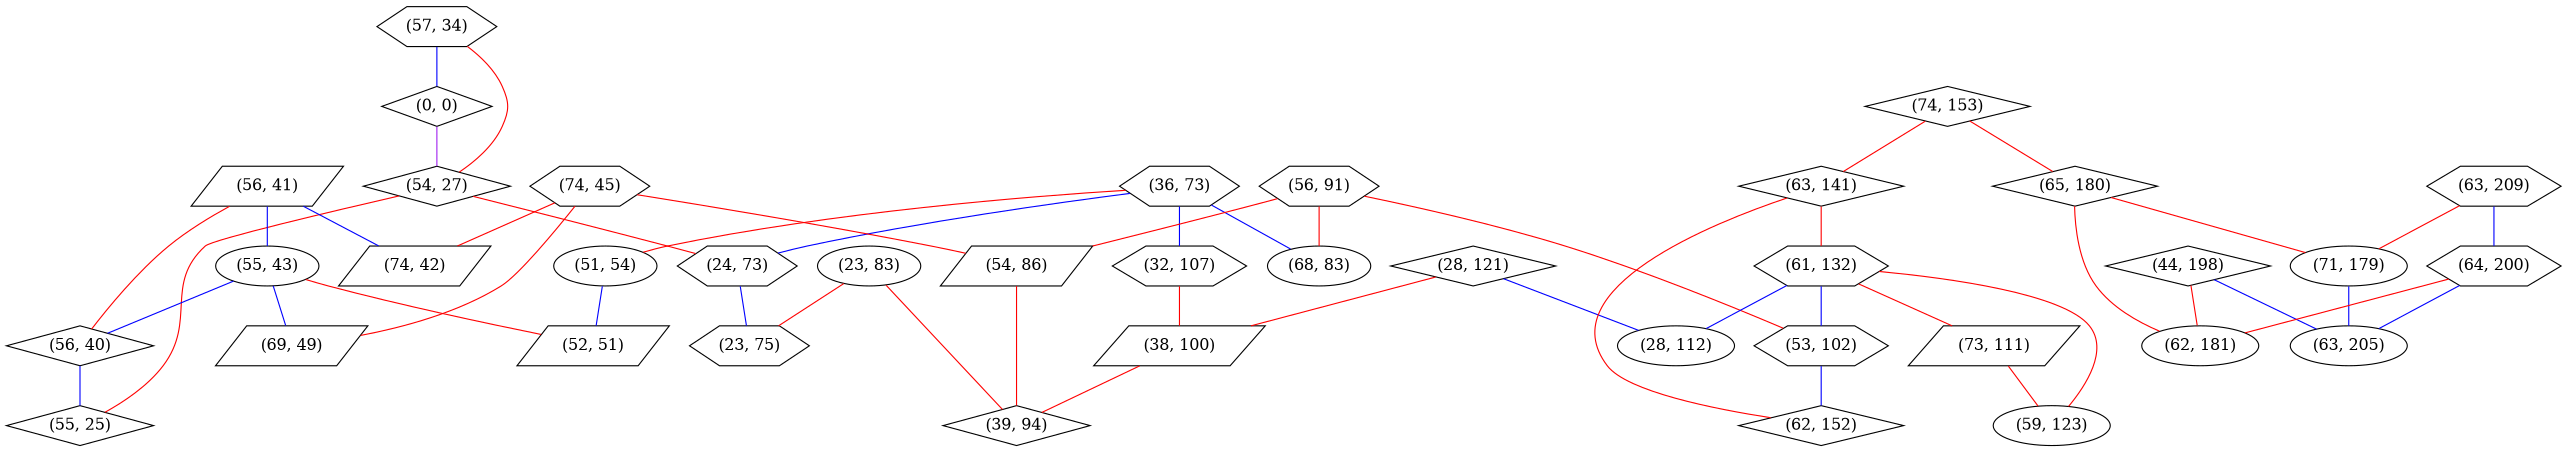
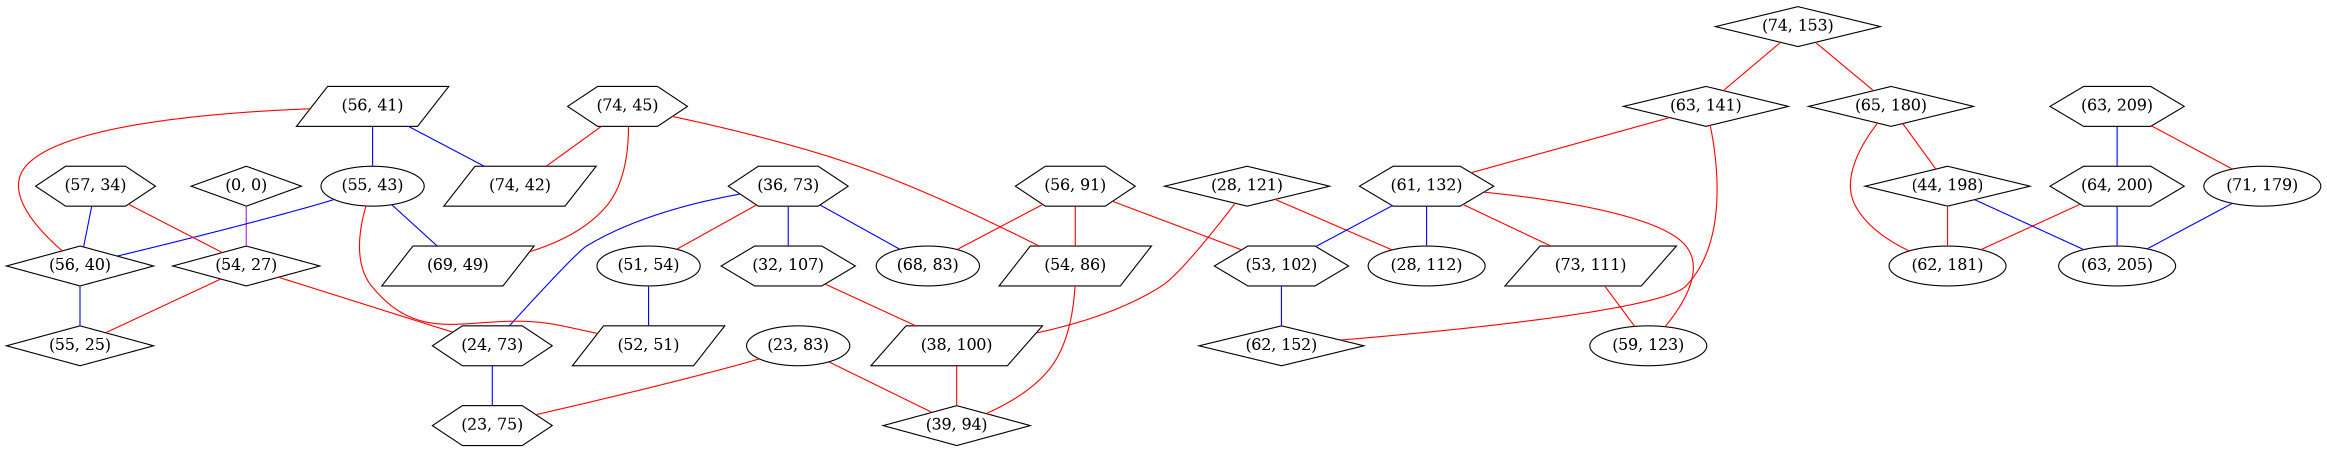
(437, 67) -> (88, 227)
(2208, 225) -> (1919, 146)
(1571, 305) -> (1334, 225)
